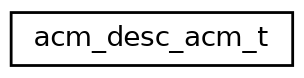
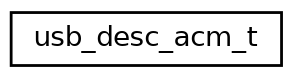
(152, 39) -> (146, 39)
